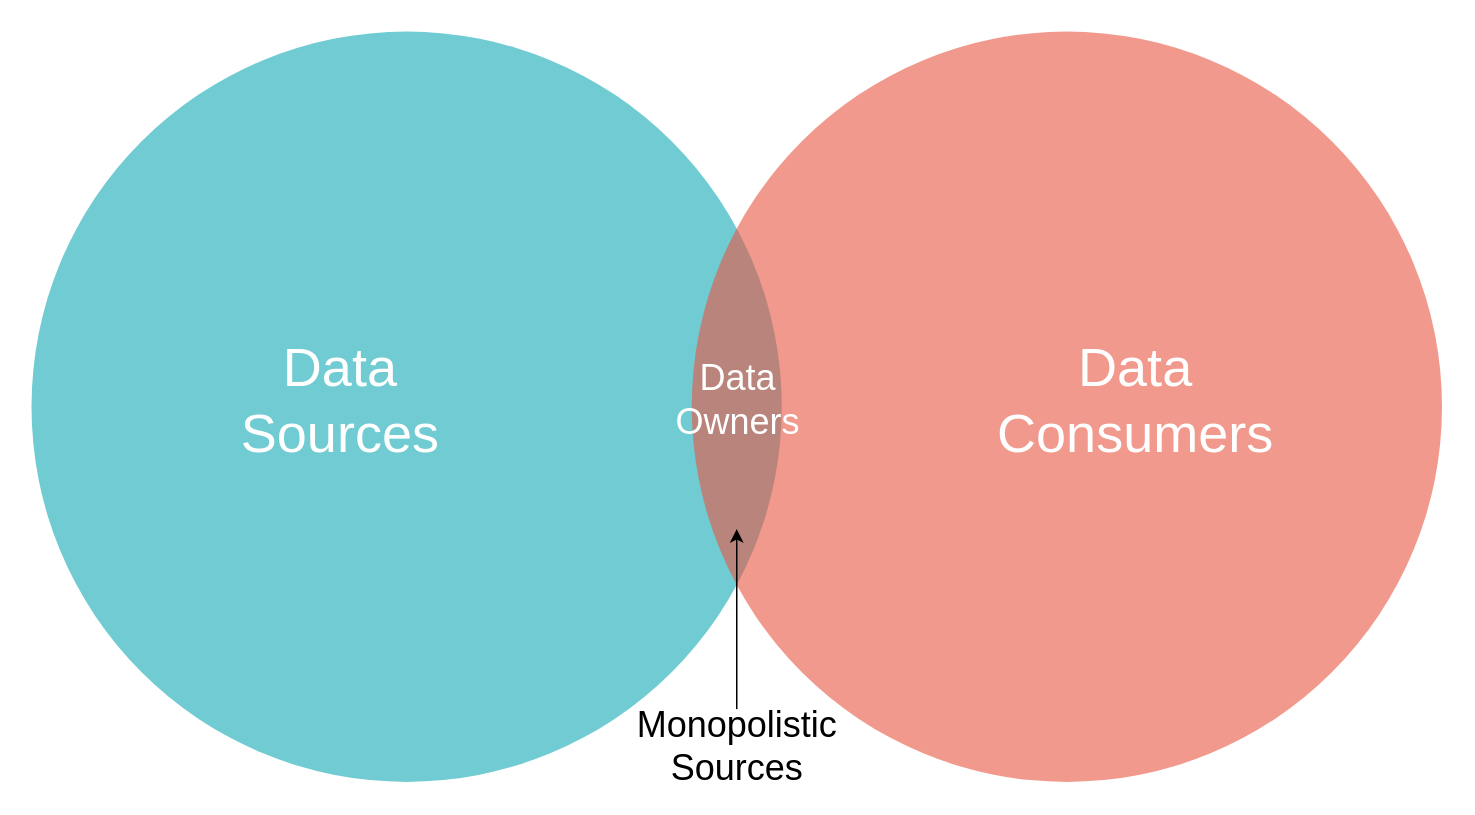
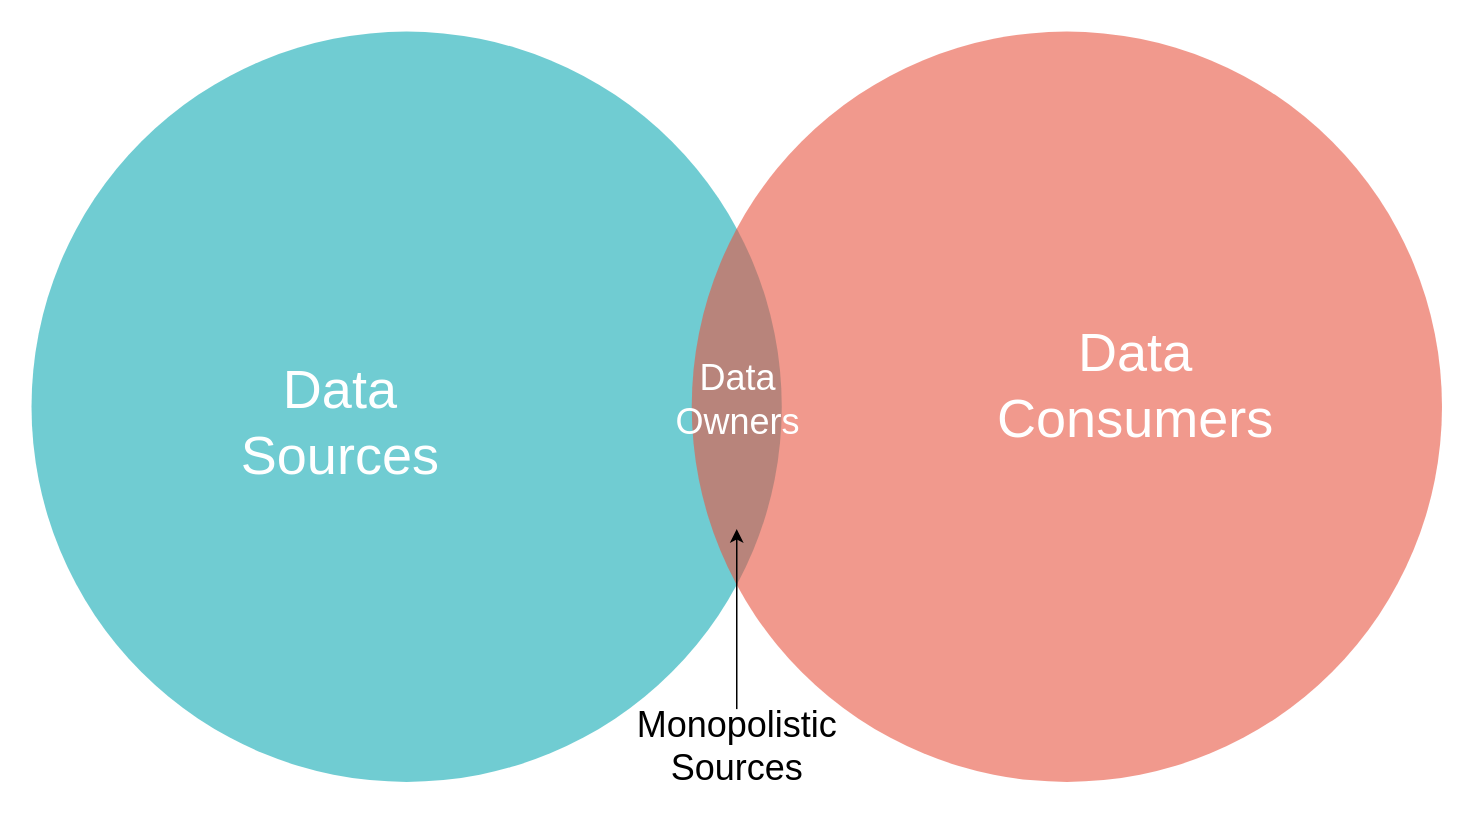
(340, 399) -> (340, 422)
(1134, 399) -> (1134, 384)
